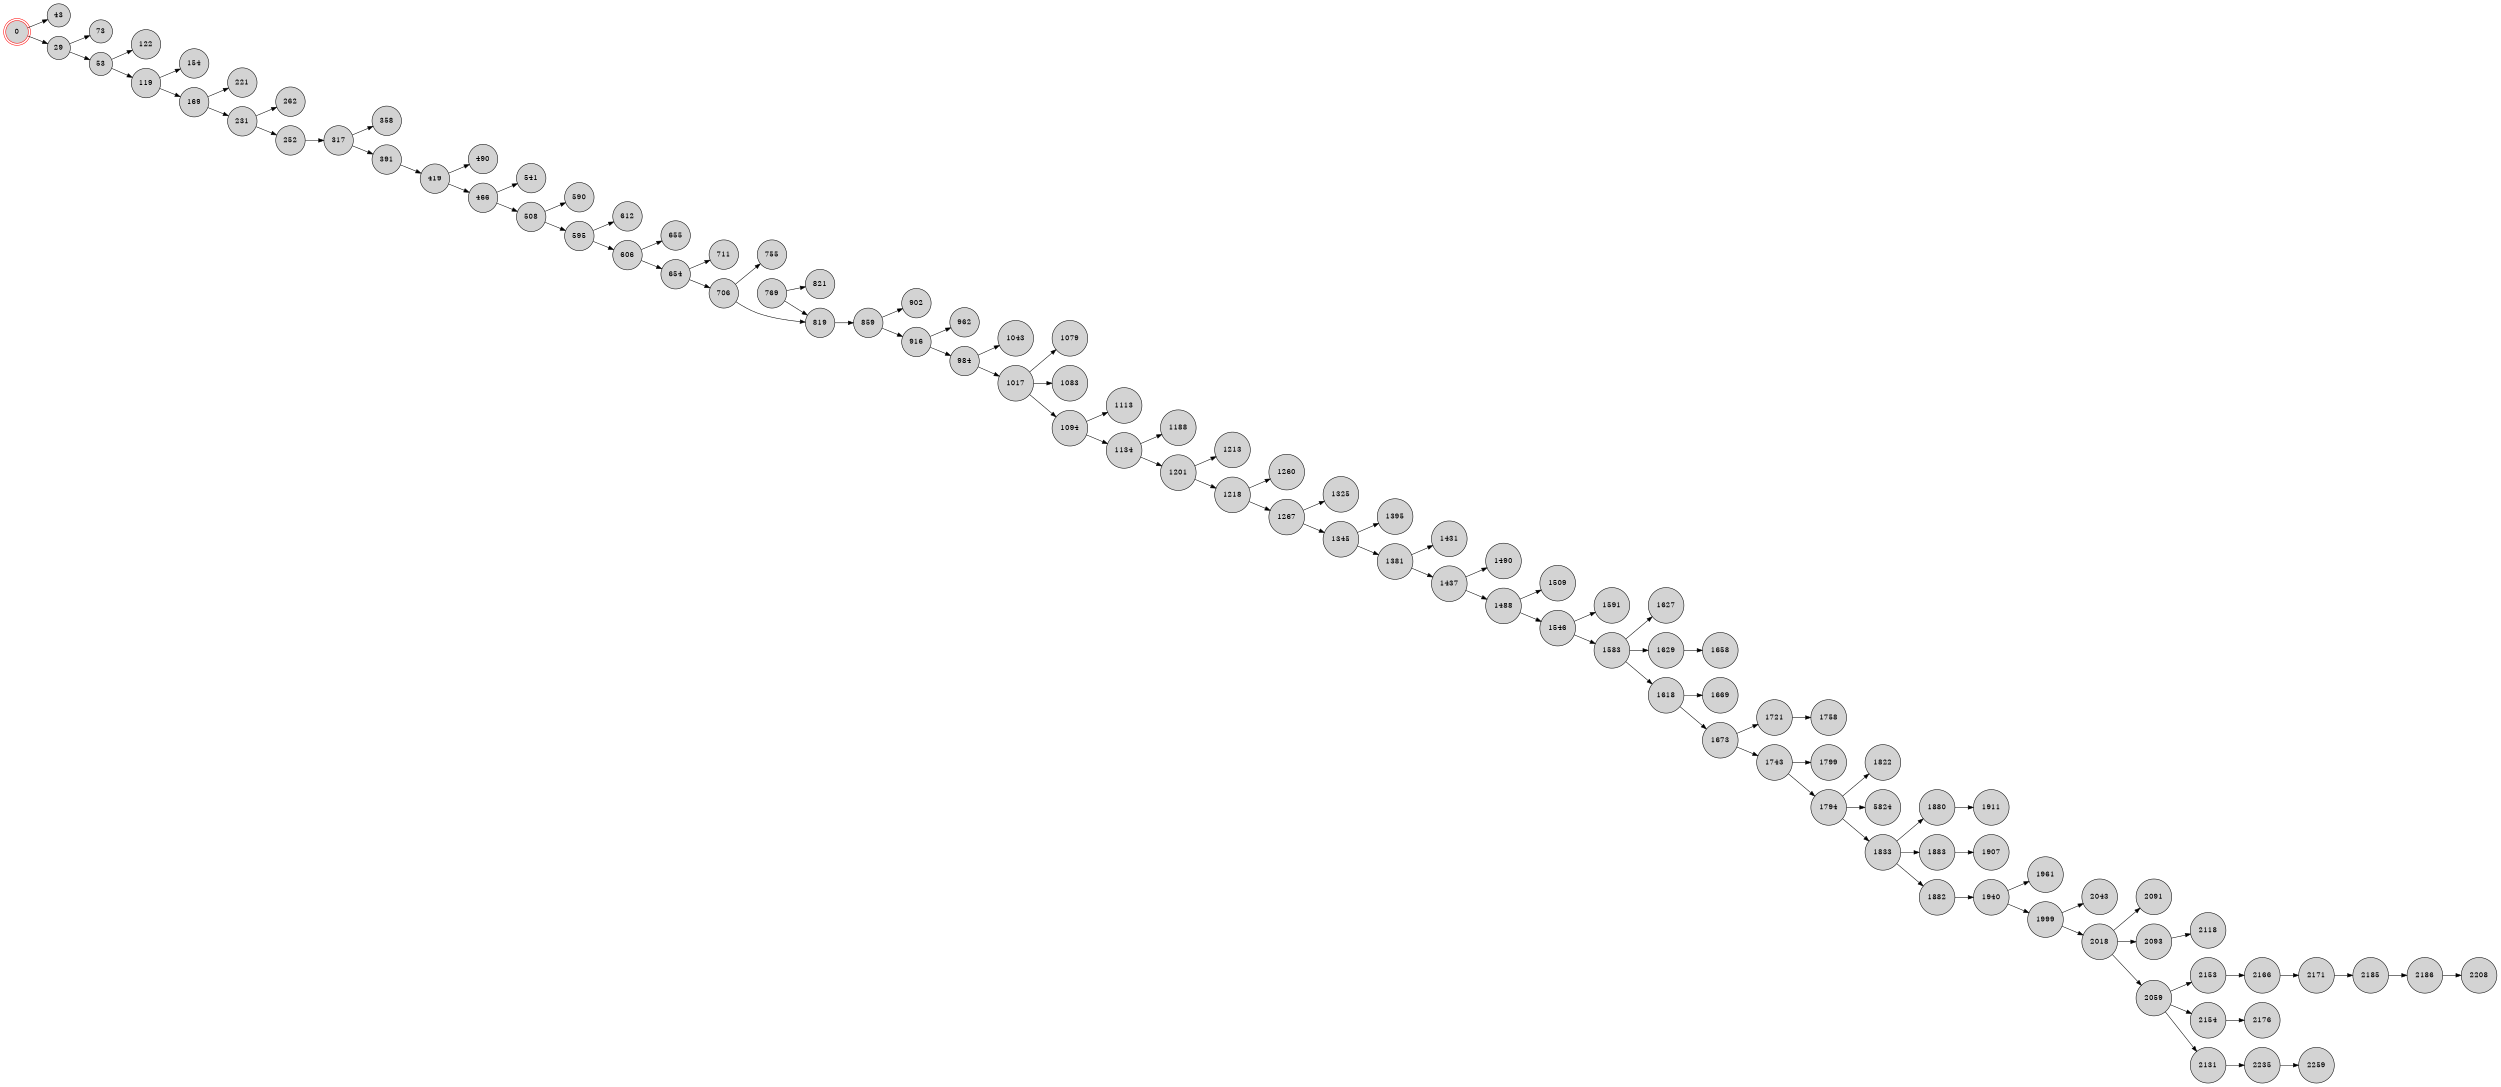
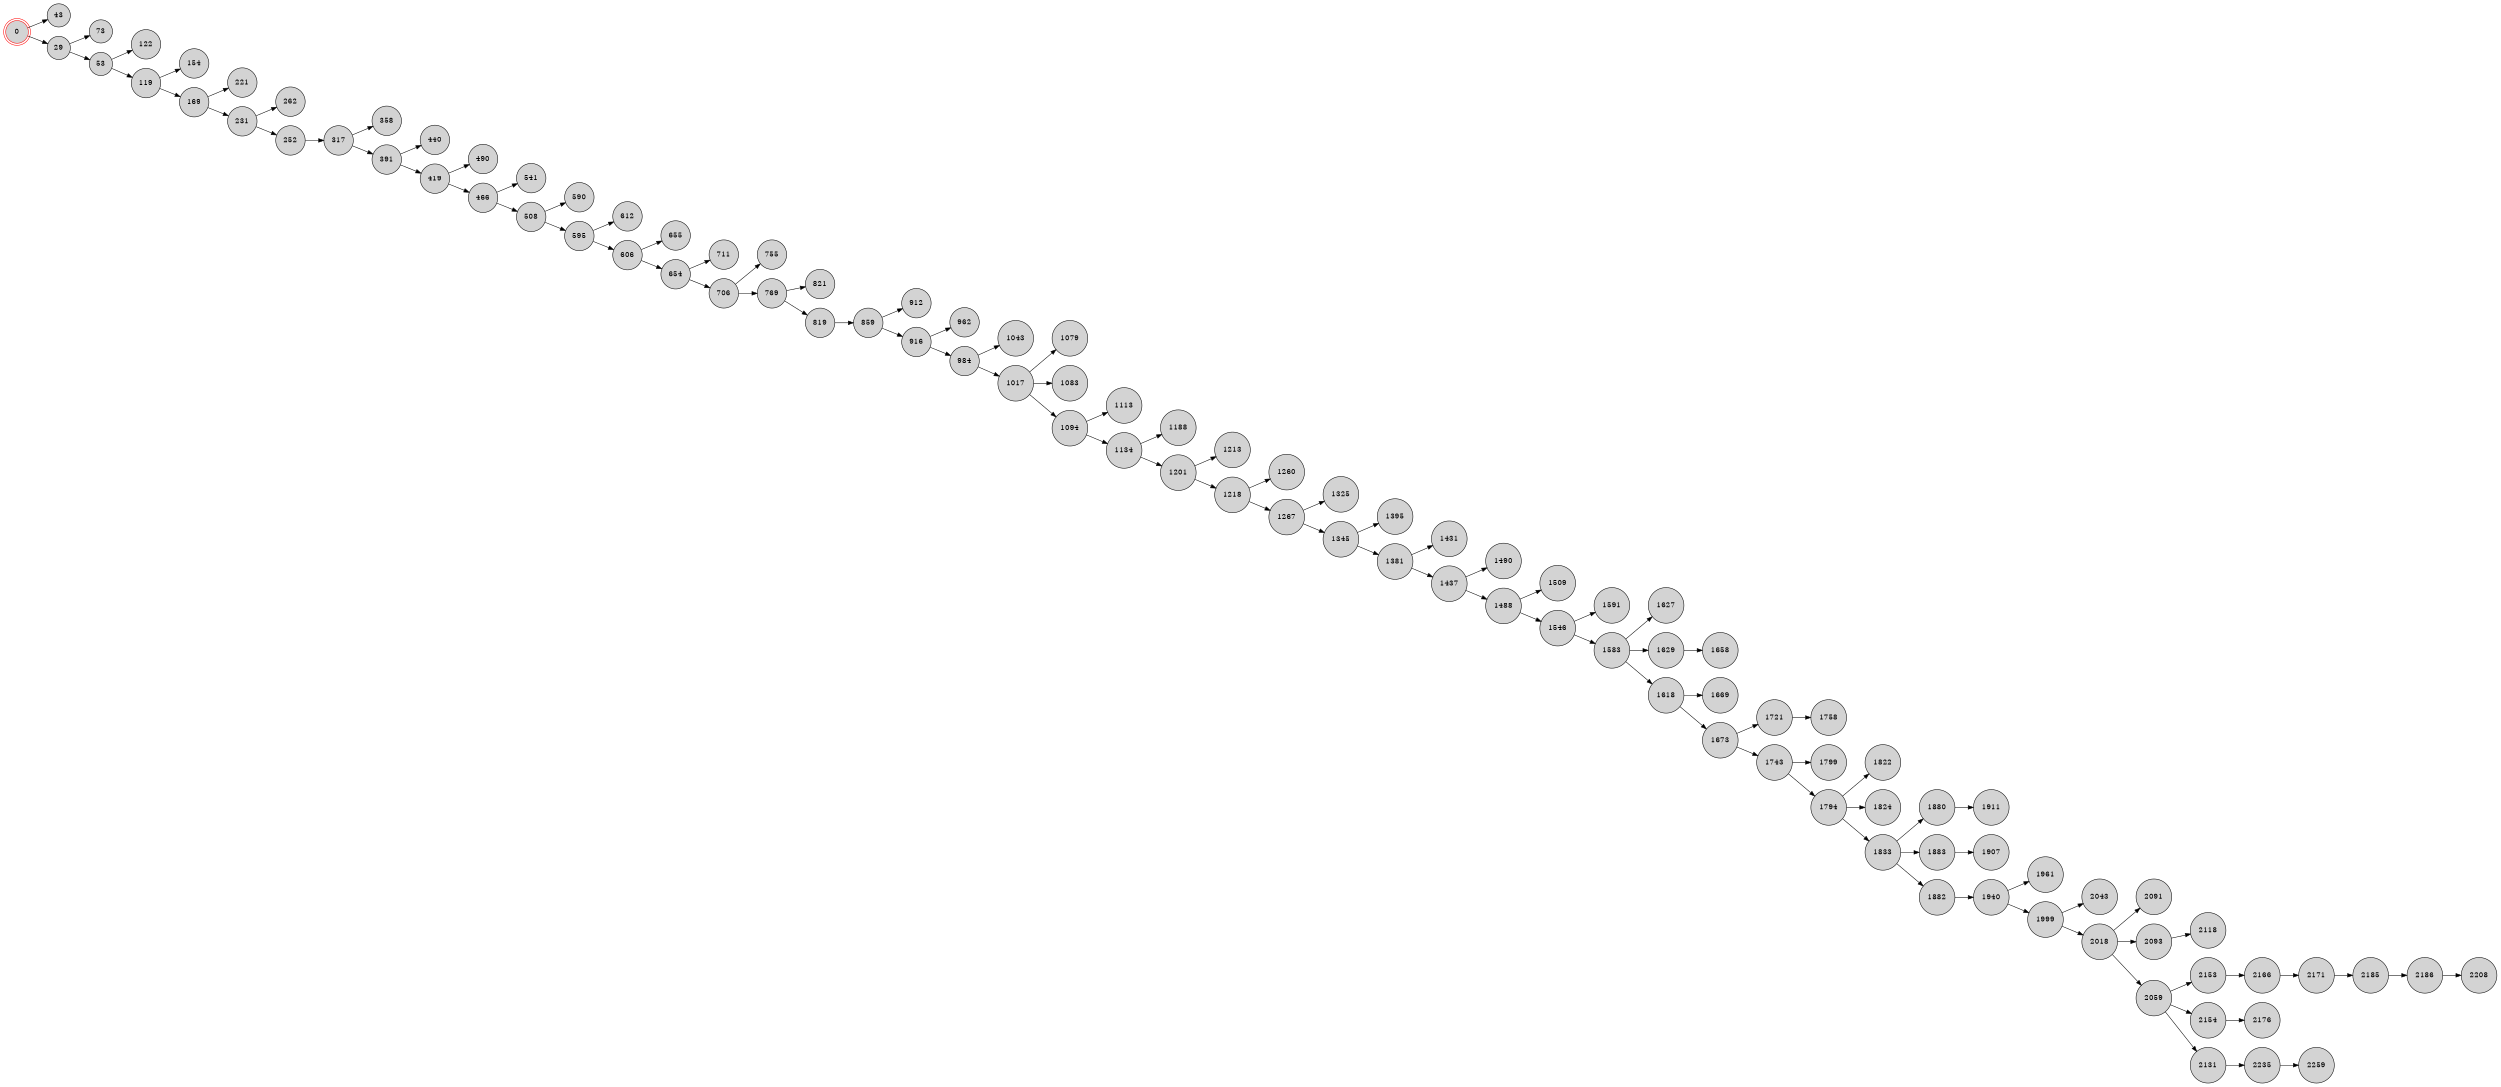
none -> (435, 140)
(916, 303) -> (916, 303)
(767, 316) -> (745, 293)
(1883, 807) -> (1883, 807)
